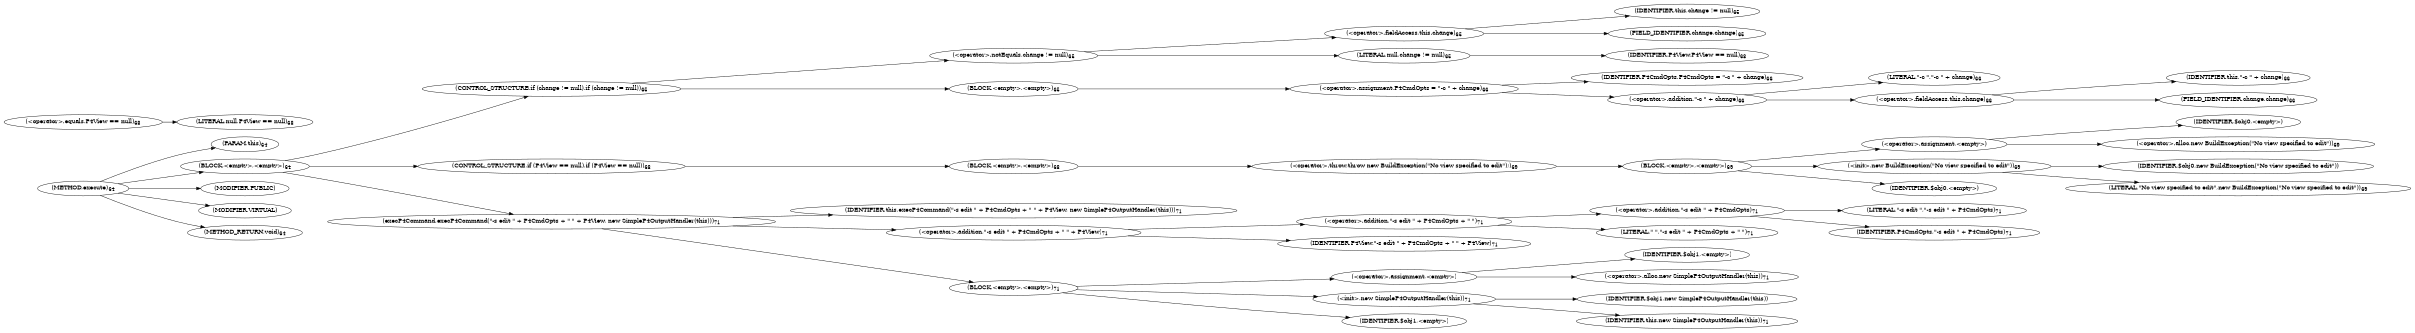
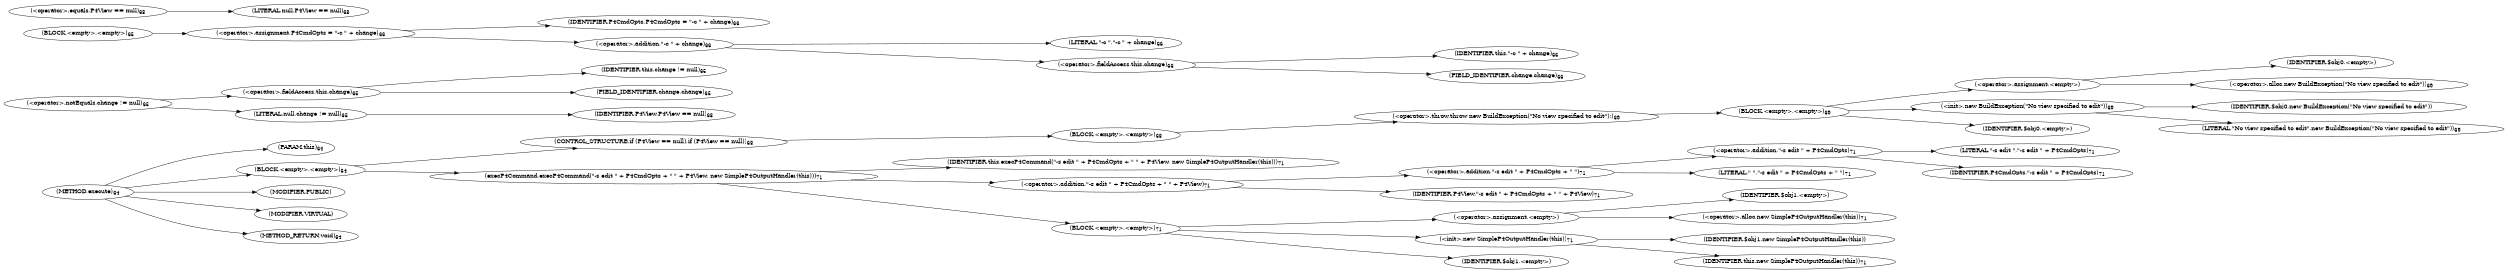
(552, 89) -> none
